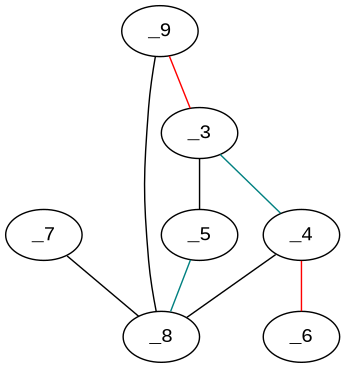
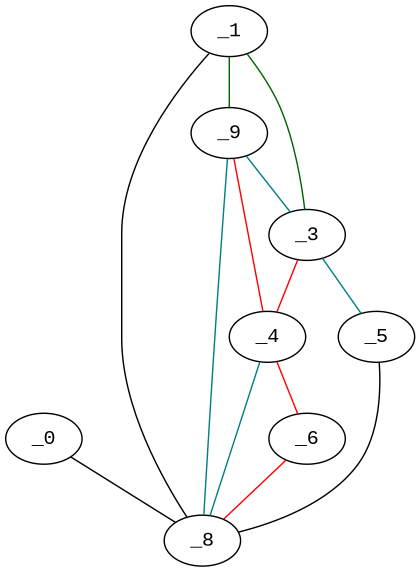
none -> (229, 31)
(180, 82) -> (268, 184)
(145, 184) -> (215, 337)
(200, 184) -> (342, 286)
(250, 184) -> (287, 286)
(44, 235) -> (44, 439)
none -> (248, 235)
(181, 286) -> (347, 477)
(231, 286) -> (235, 439)
none -> (255, 490)
